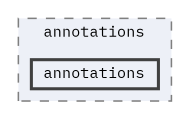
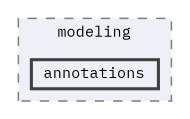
(95, 33) -> (95, 33)
